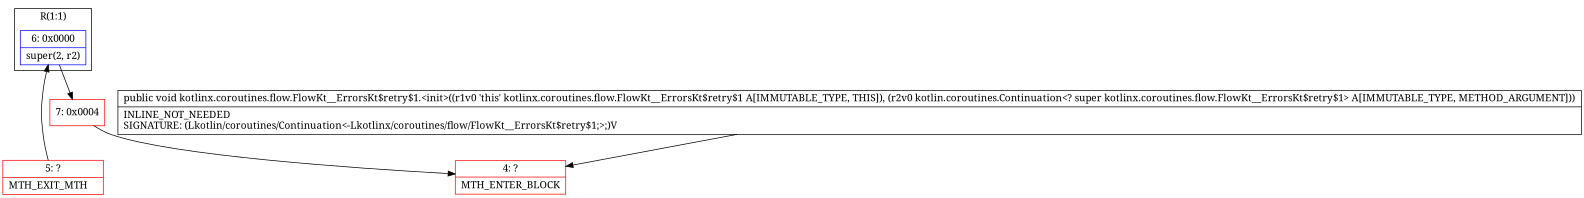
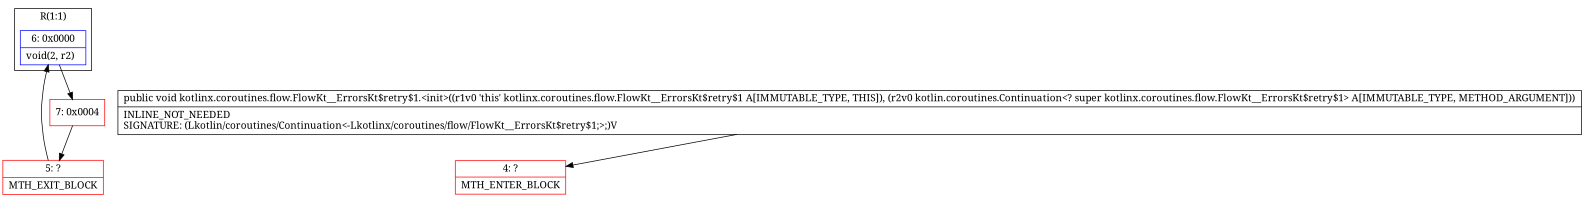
(53, 56) -> (50, 56)
(269, 160) -> (67, 140)
(48, 186) -> (53, 186)
